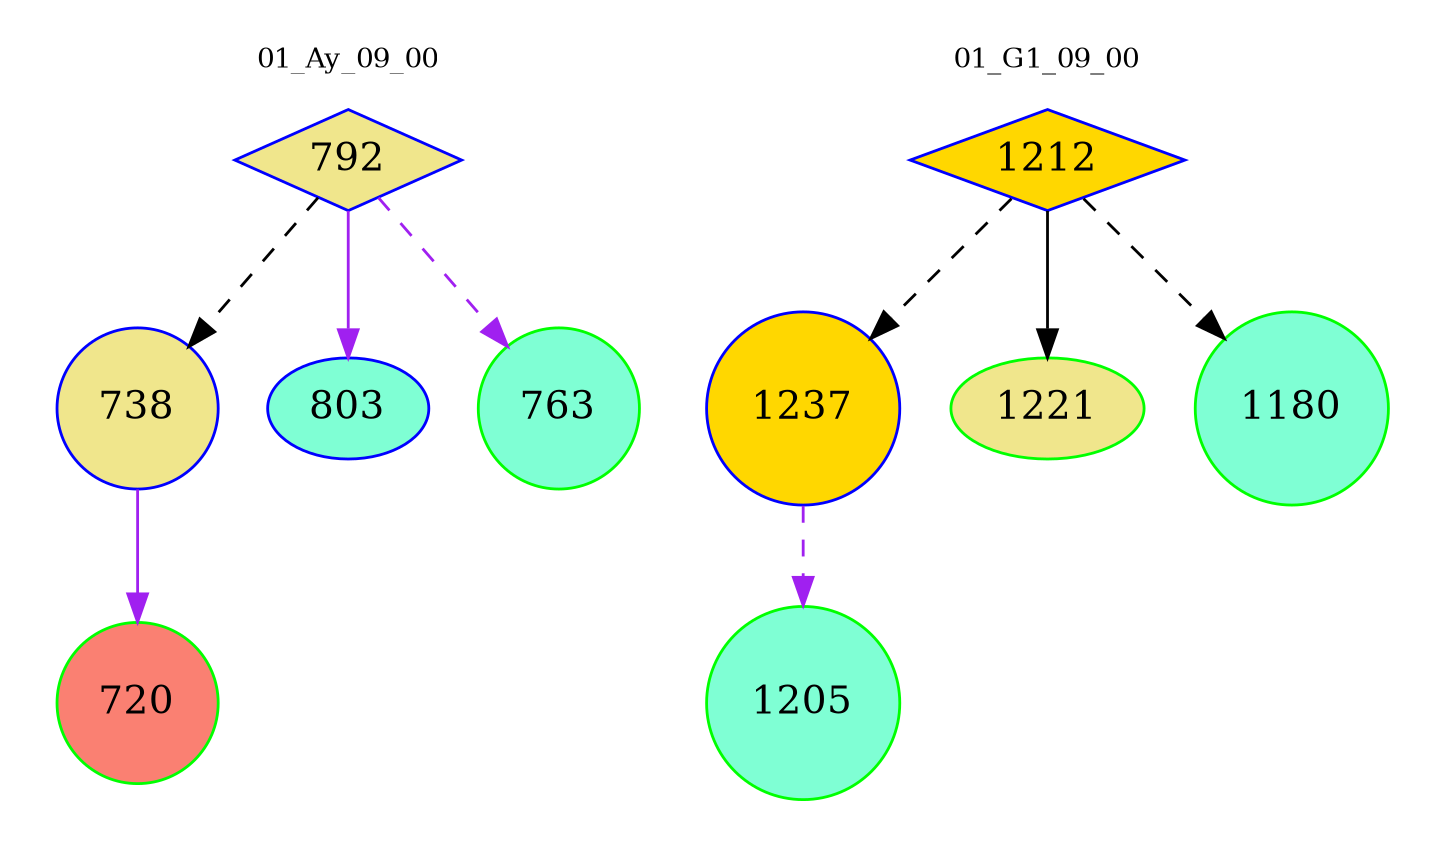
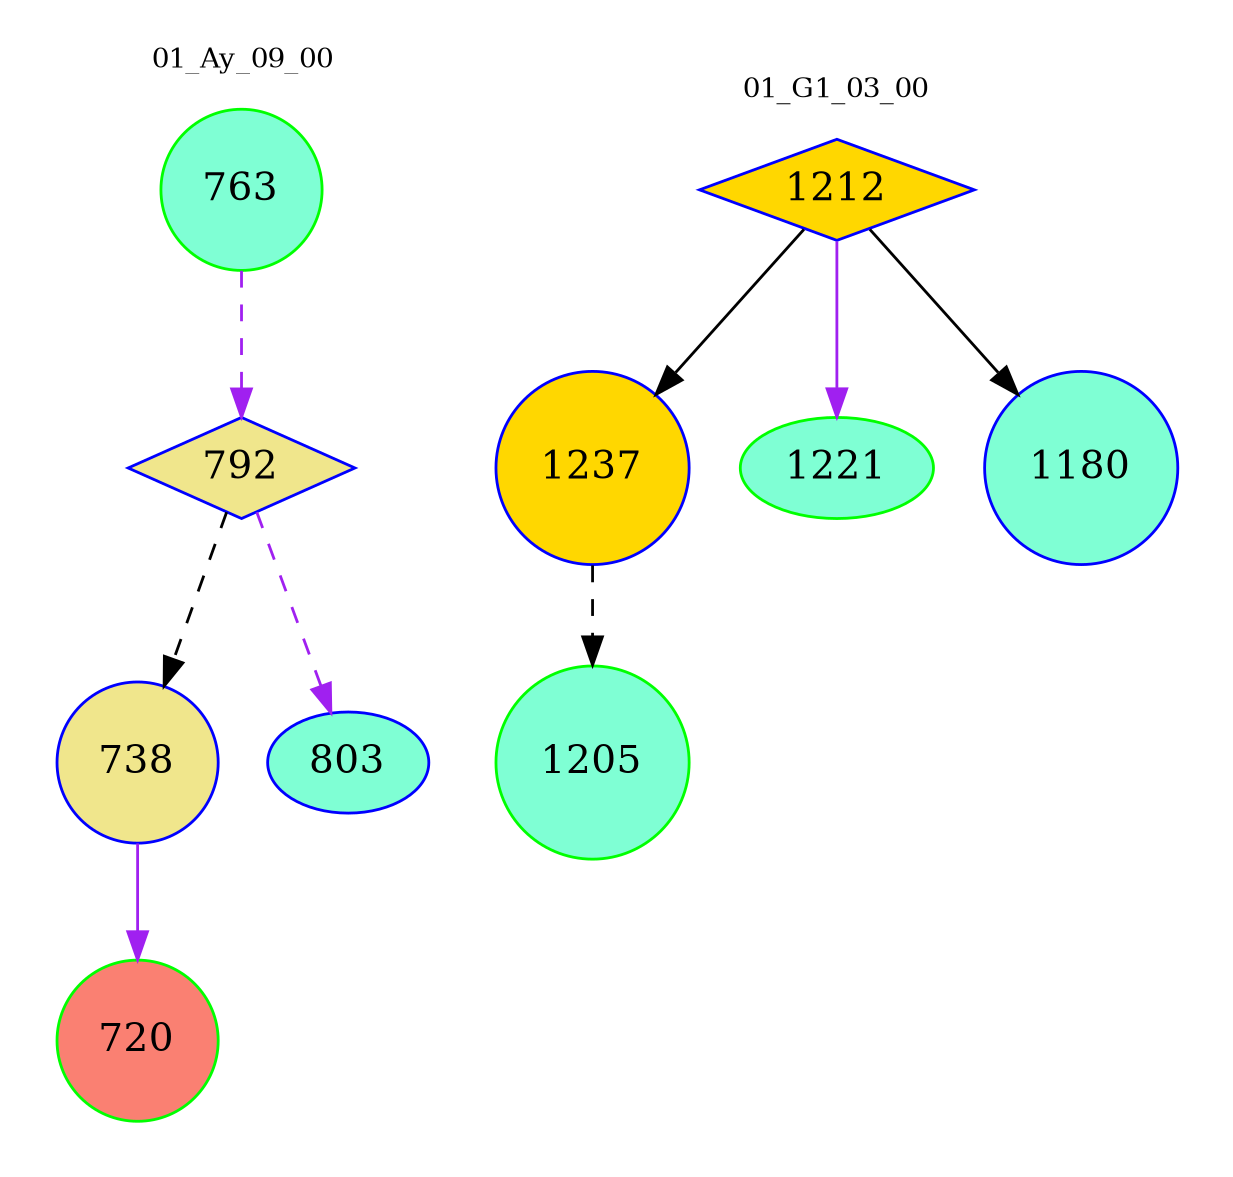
(1048, 60) -> (837, 90)
(952, 258) -> (740, 301)
(1143, 258) -> (934, 301)
(434, 261) -> (242, 329)
(348, 270) -> (289, 599)
(1048, 270) -> (837, 315)
(1048, 408) -> (837, 468)
(1292, 408) -> (1081, 468)
(803, 541) -> (593, 601)
